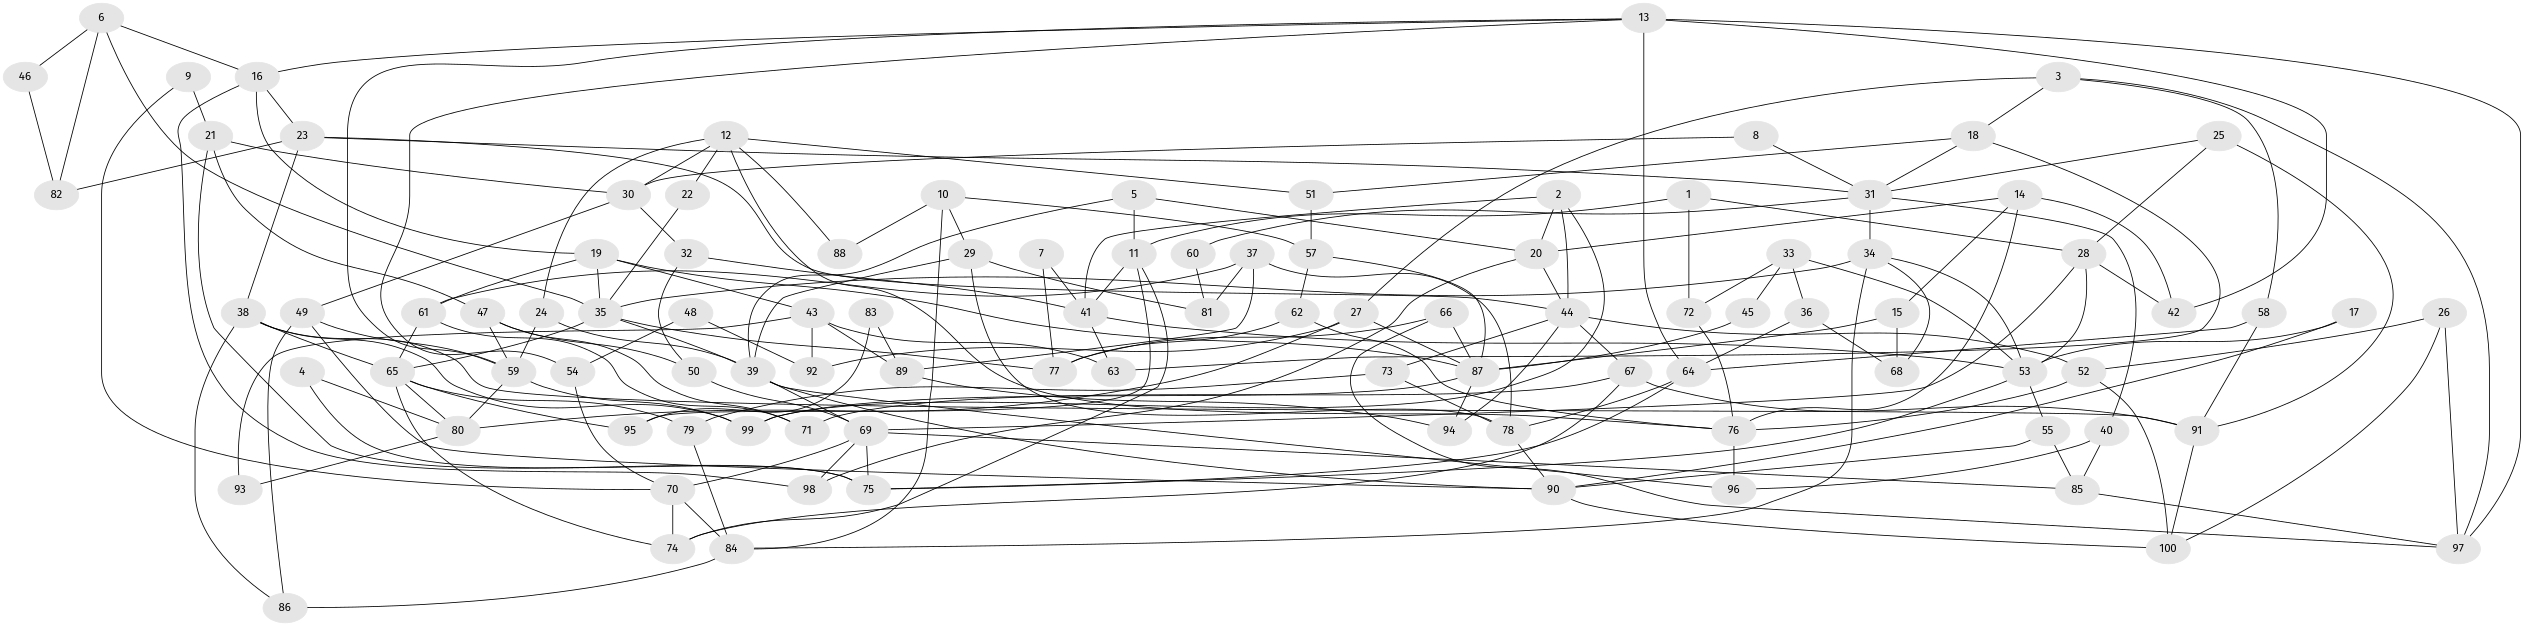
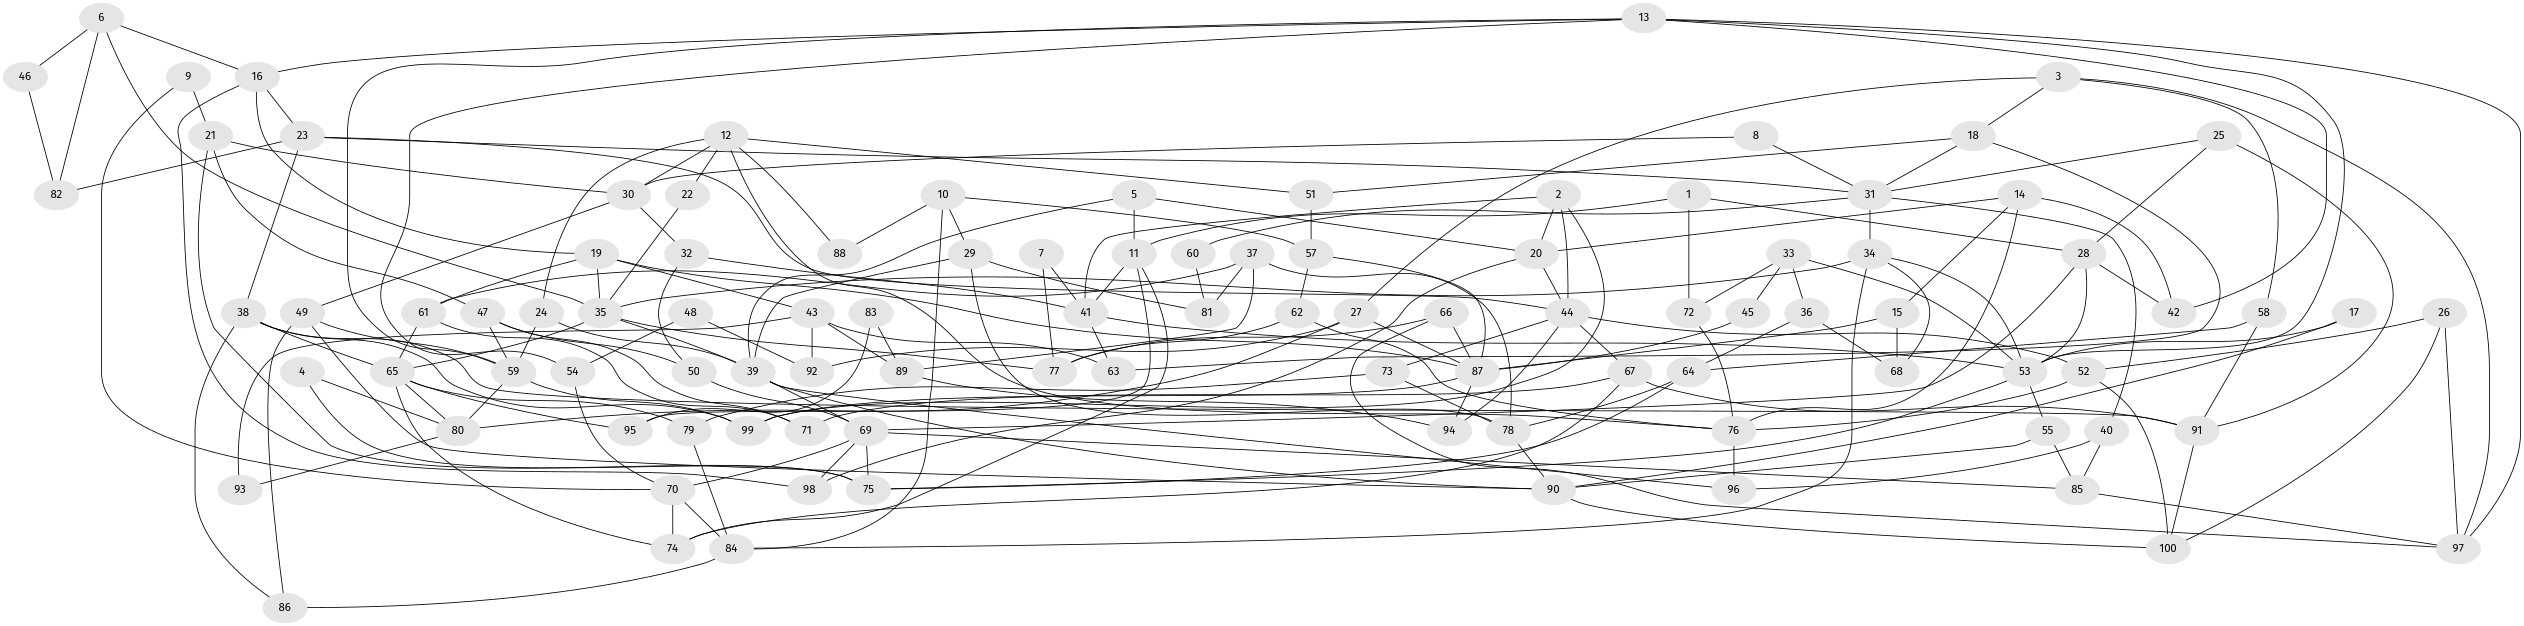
(1644, 191) -> (2245, 72)
